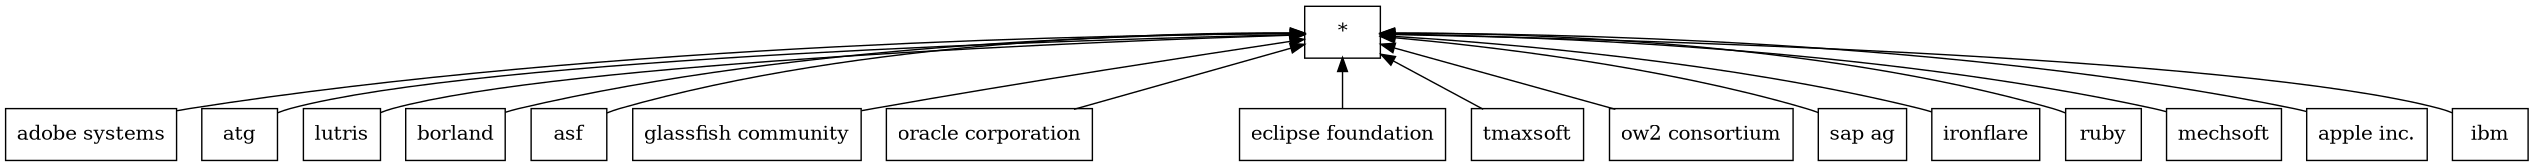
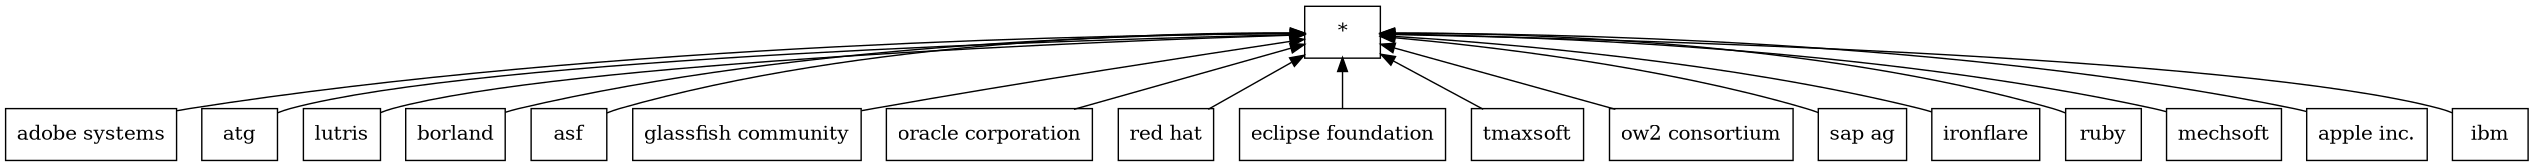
none -> (1166, 135)
